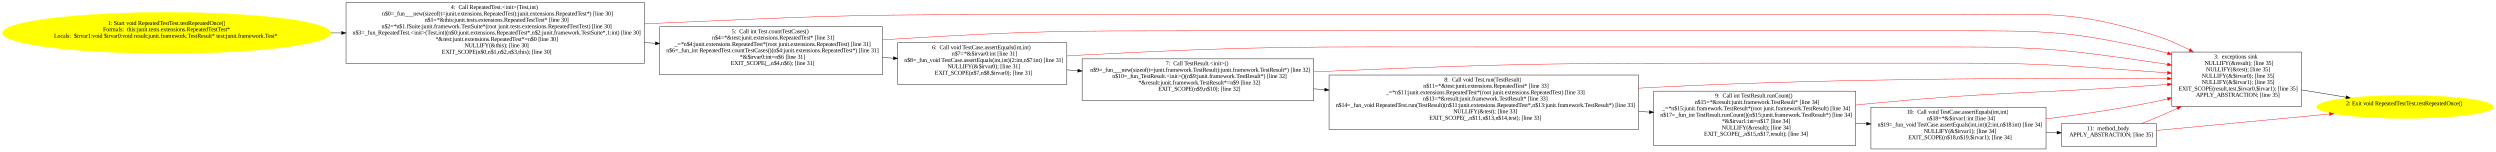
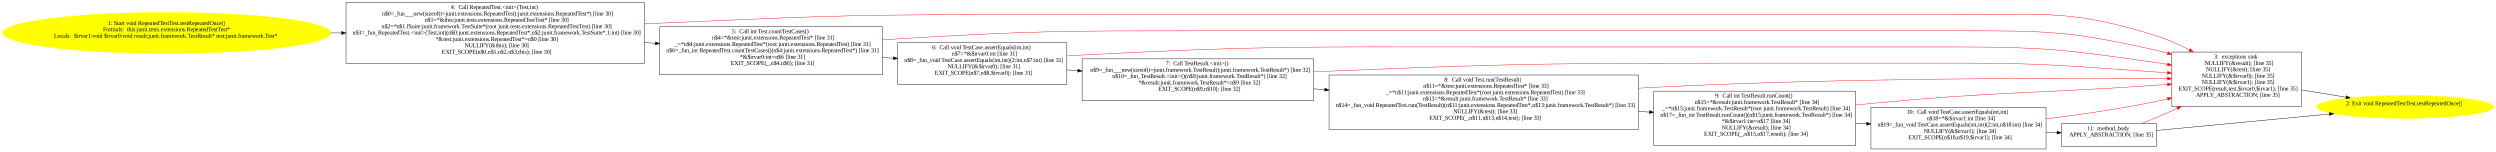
(2243, 122) -> (2243, 122)
